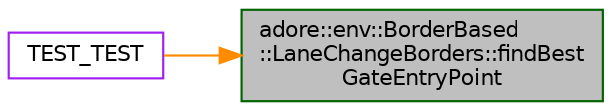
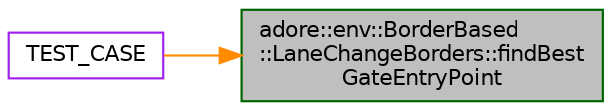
(86, 55) -> (86, 55)
